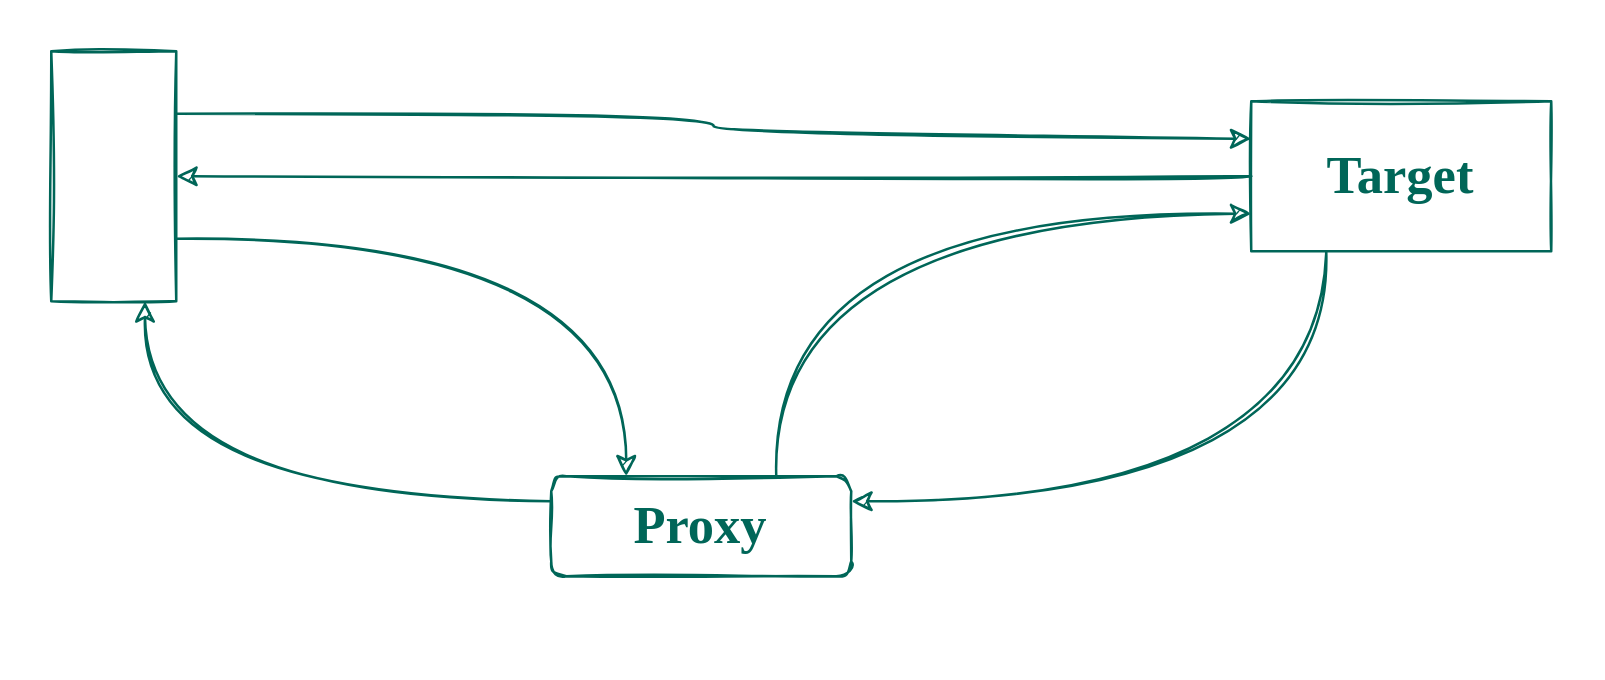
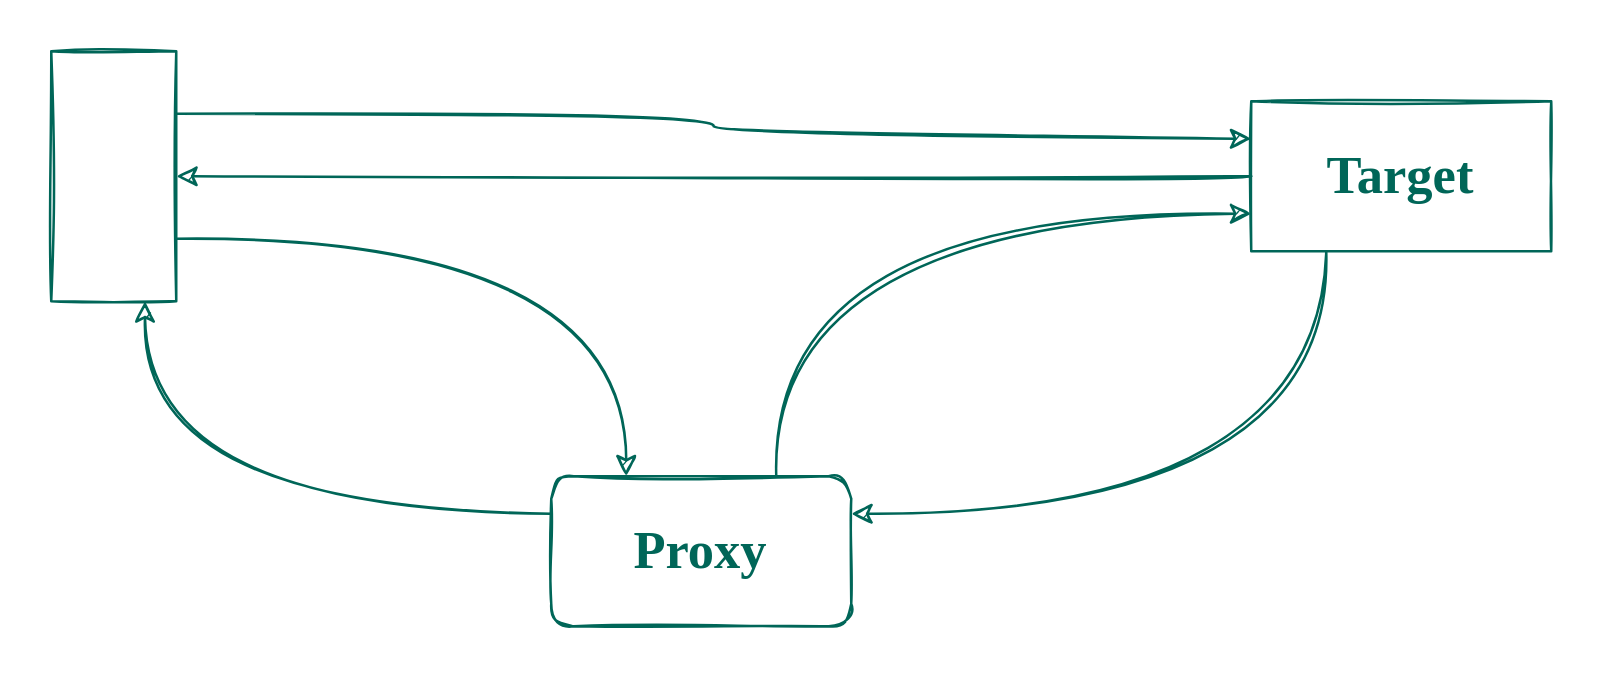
(701, 526) -> (701, 551)
